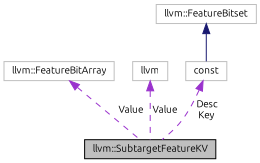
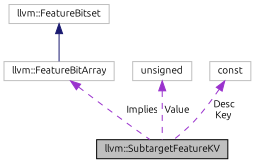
(206, 48) -> (59, 48)
(150, 71) -> (162, 71)
(130, 110) -> (141, 110)
